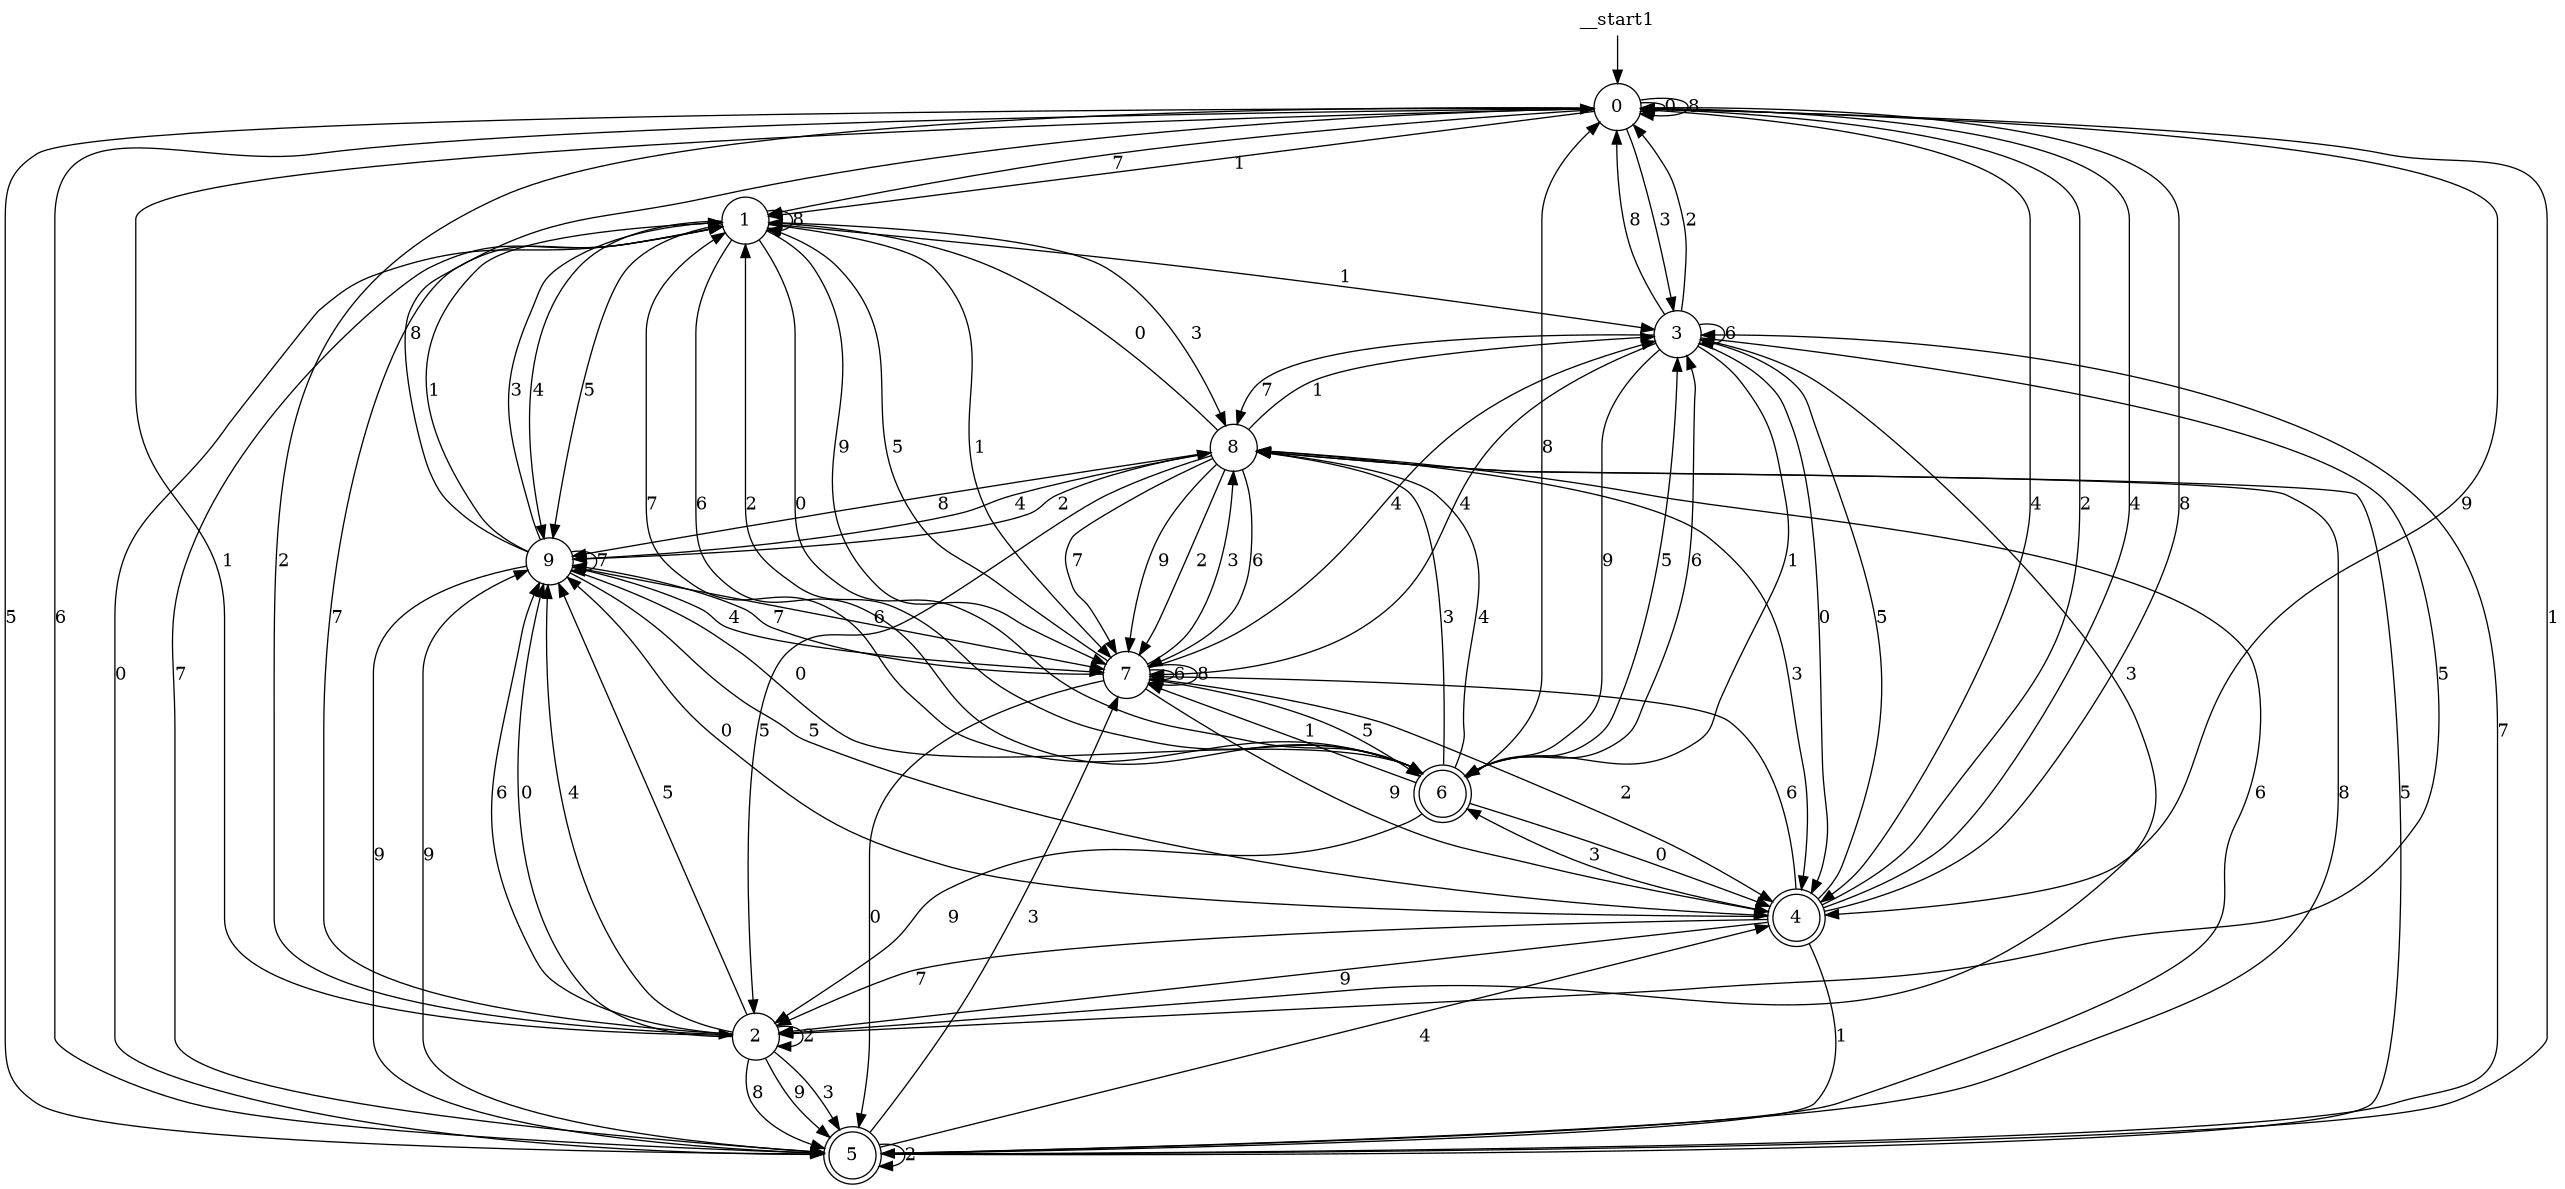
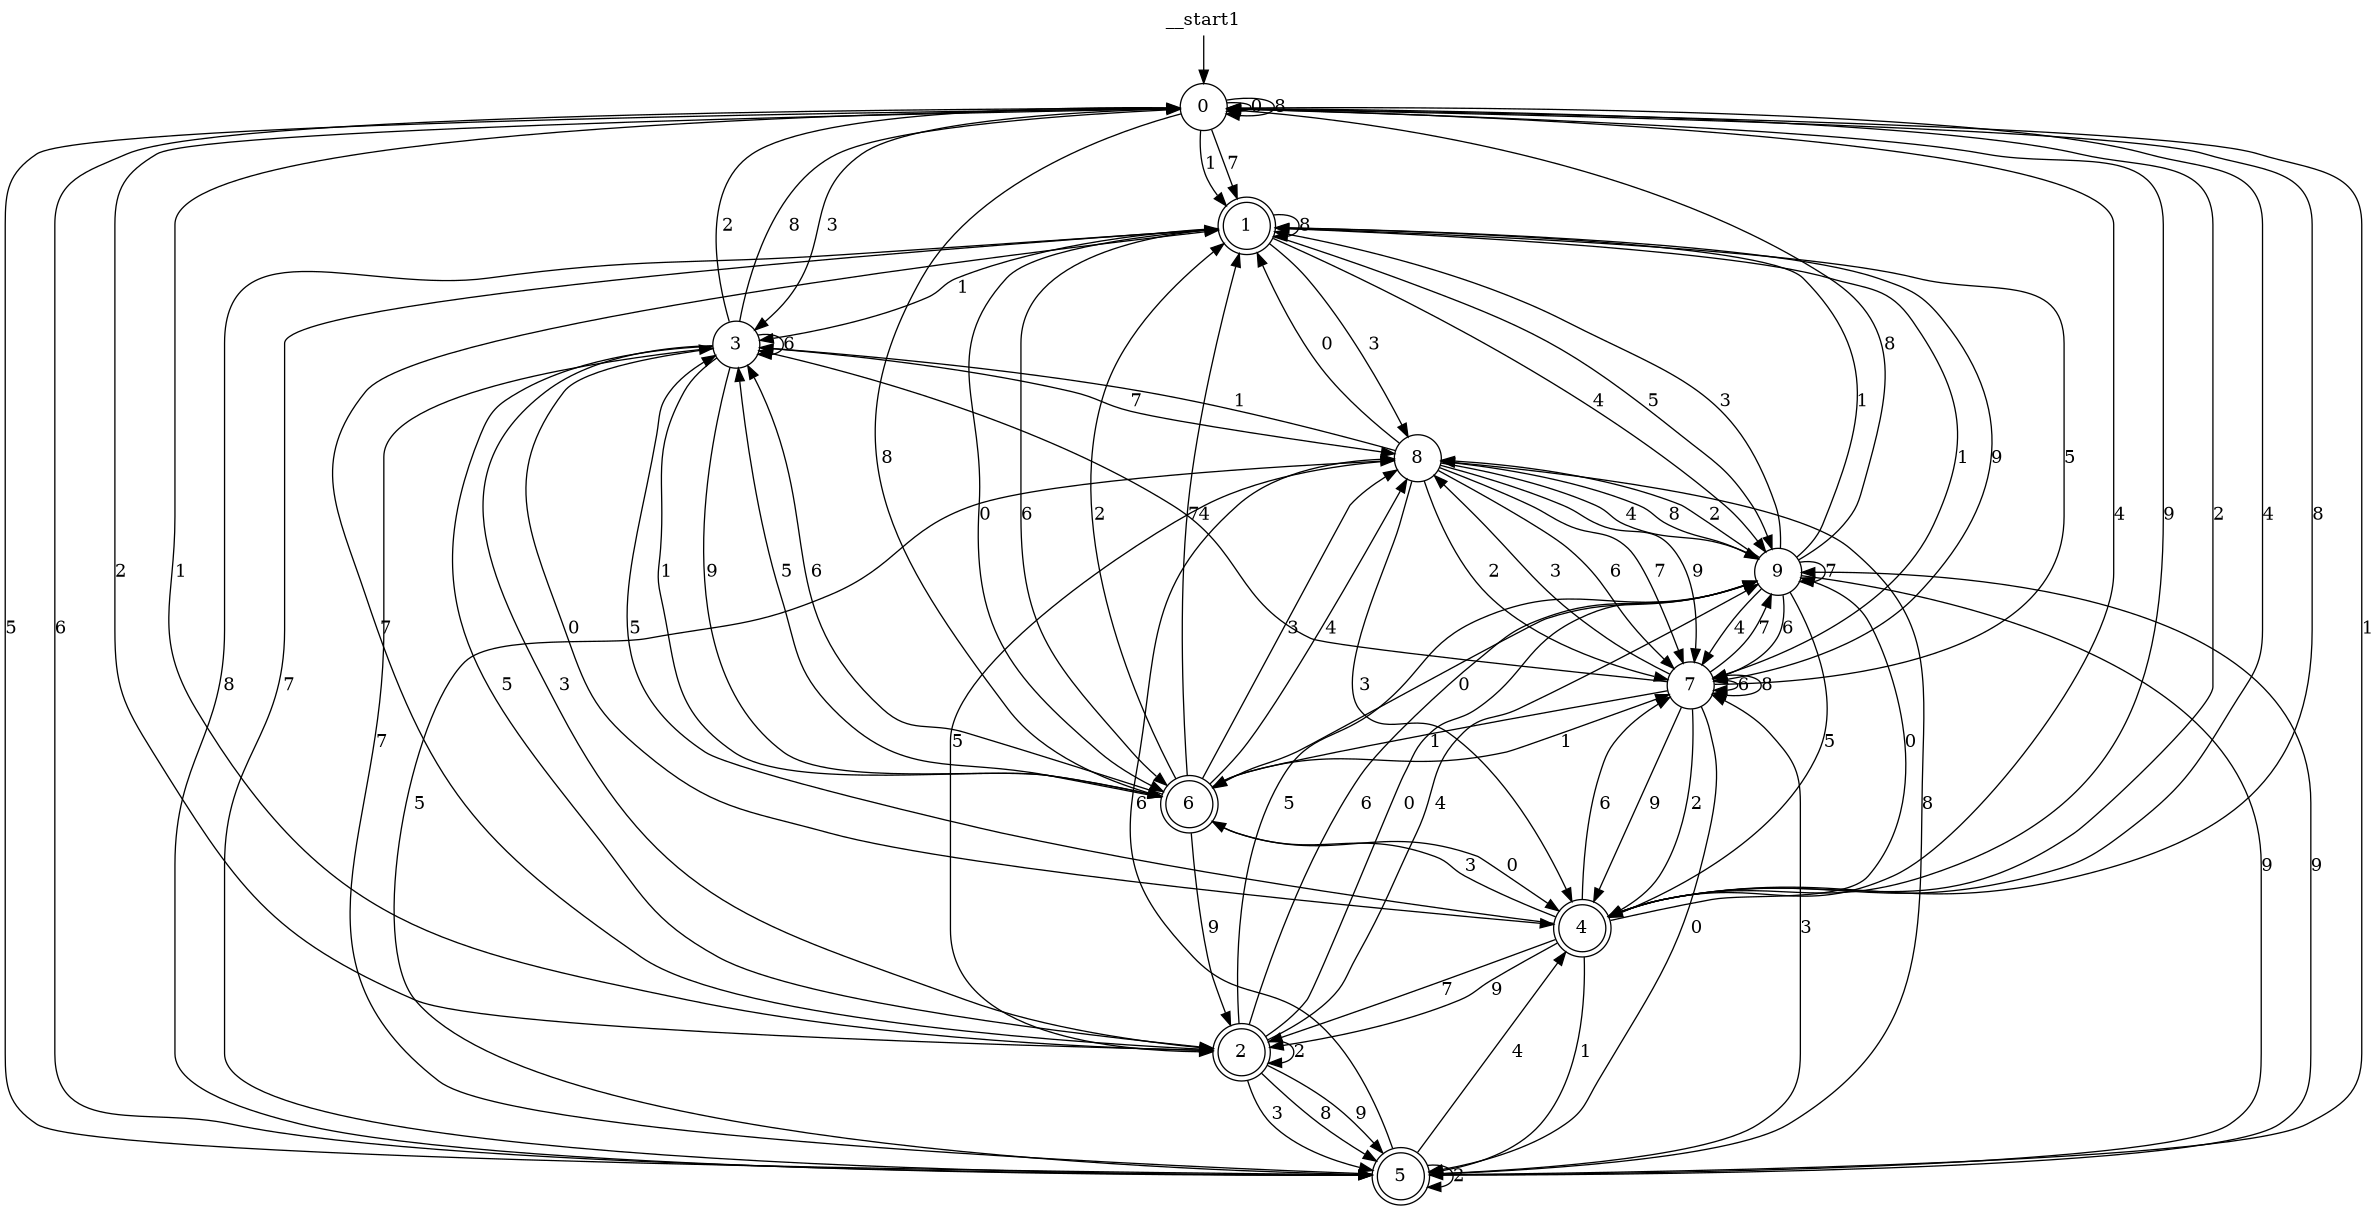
(745, 221) -> (1247, 226)
(1542, 462) -> (876, 433)
(1441, 535) -> none
(121, 675) -> (230, 685)
(1368, 732) -> (1436, 742)
(756, 1037) -> (1242, 1052)
